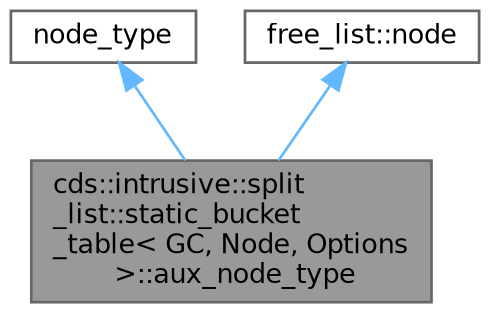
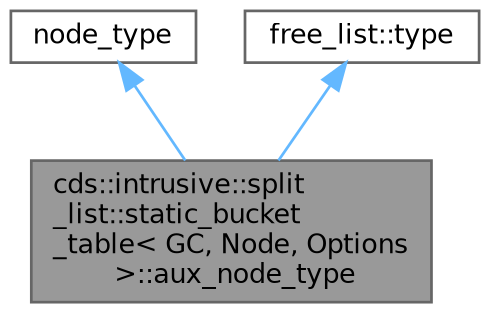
(362, 37) -> (362, 37)
